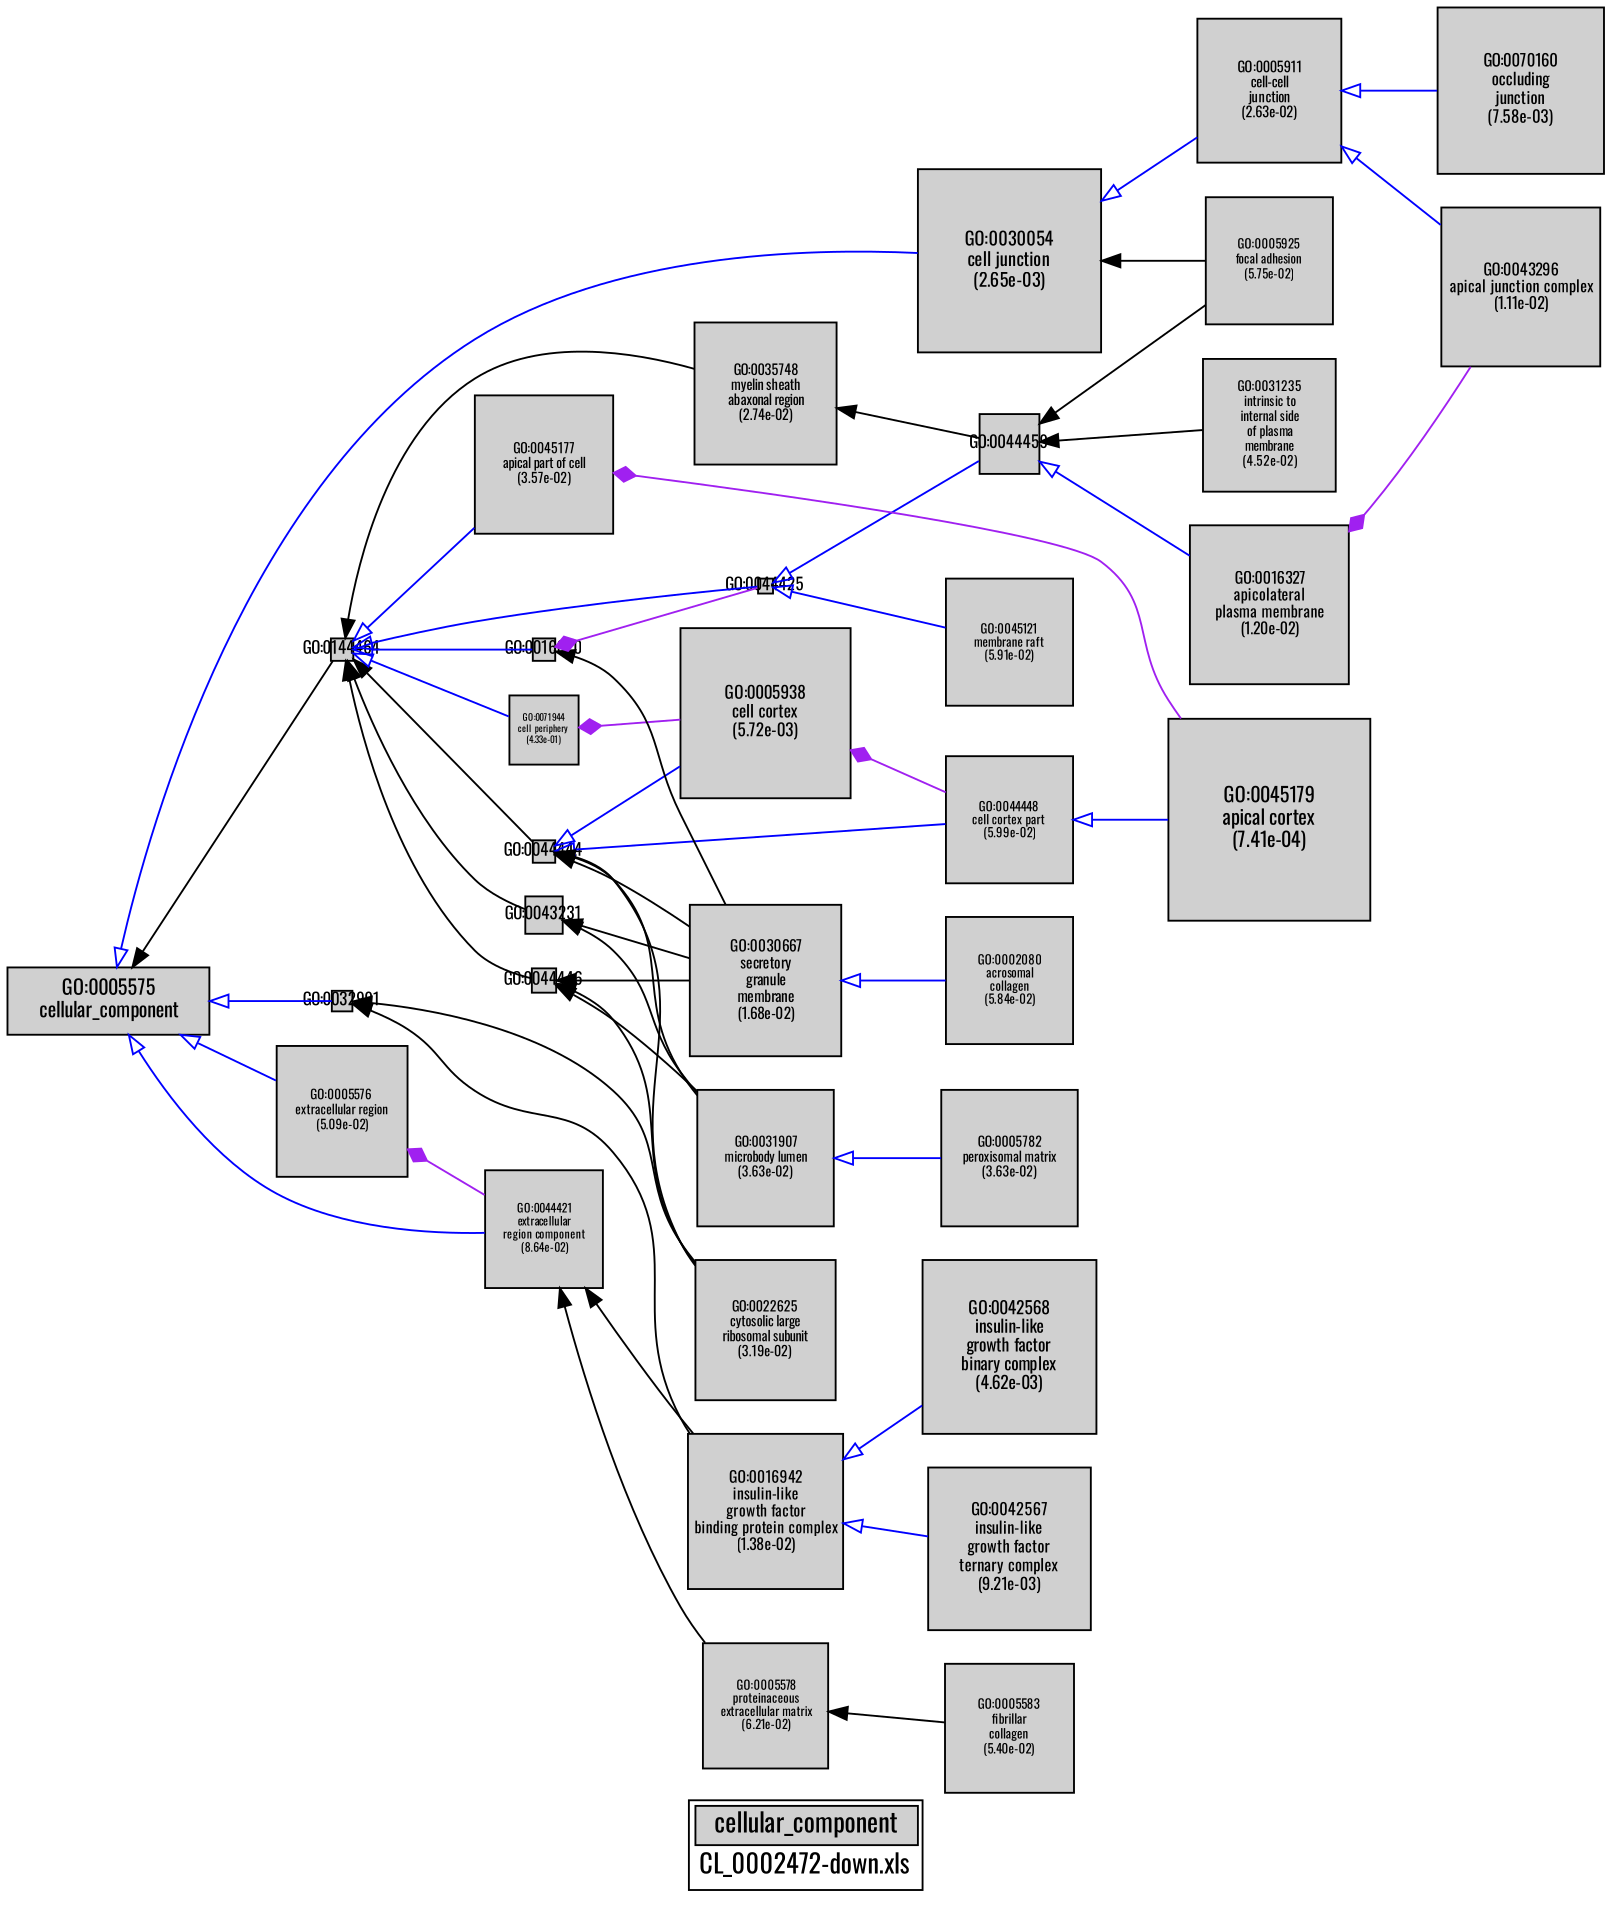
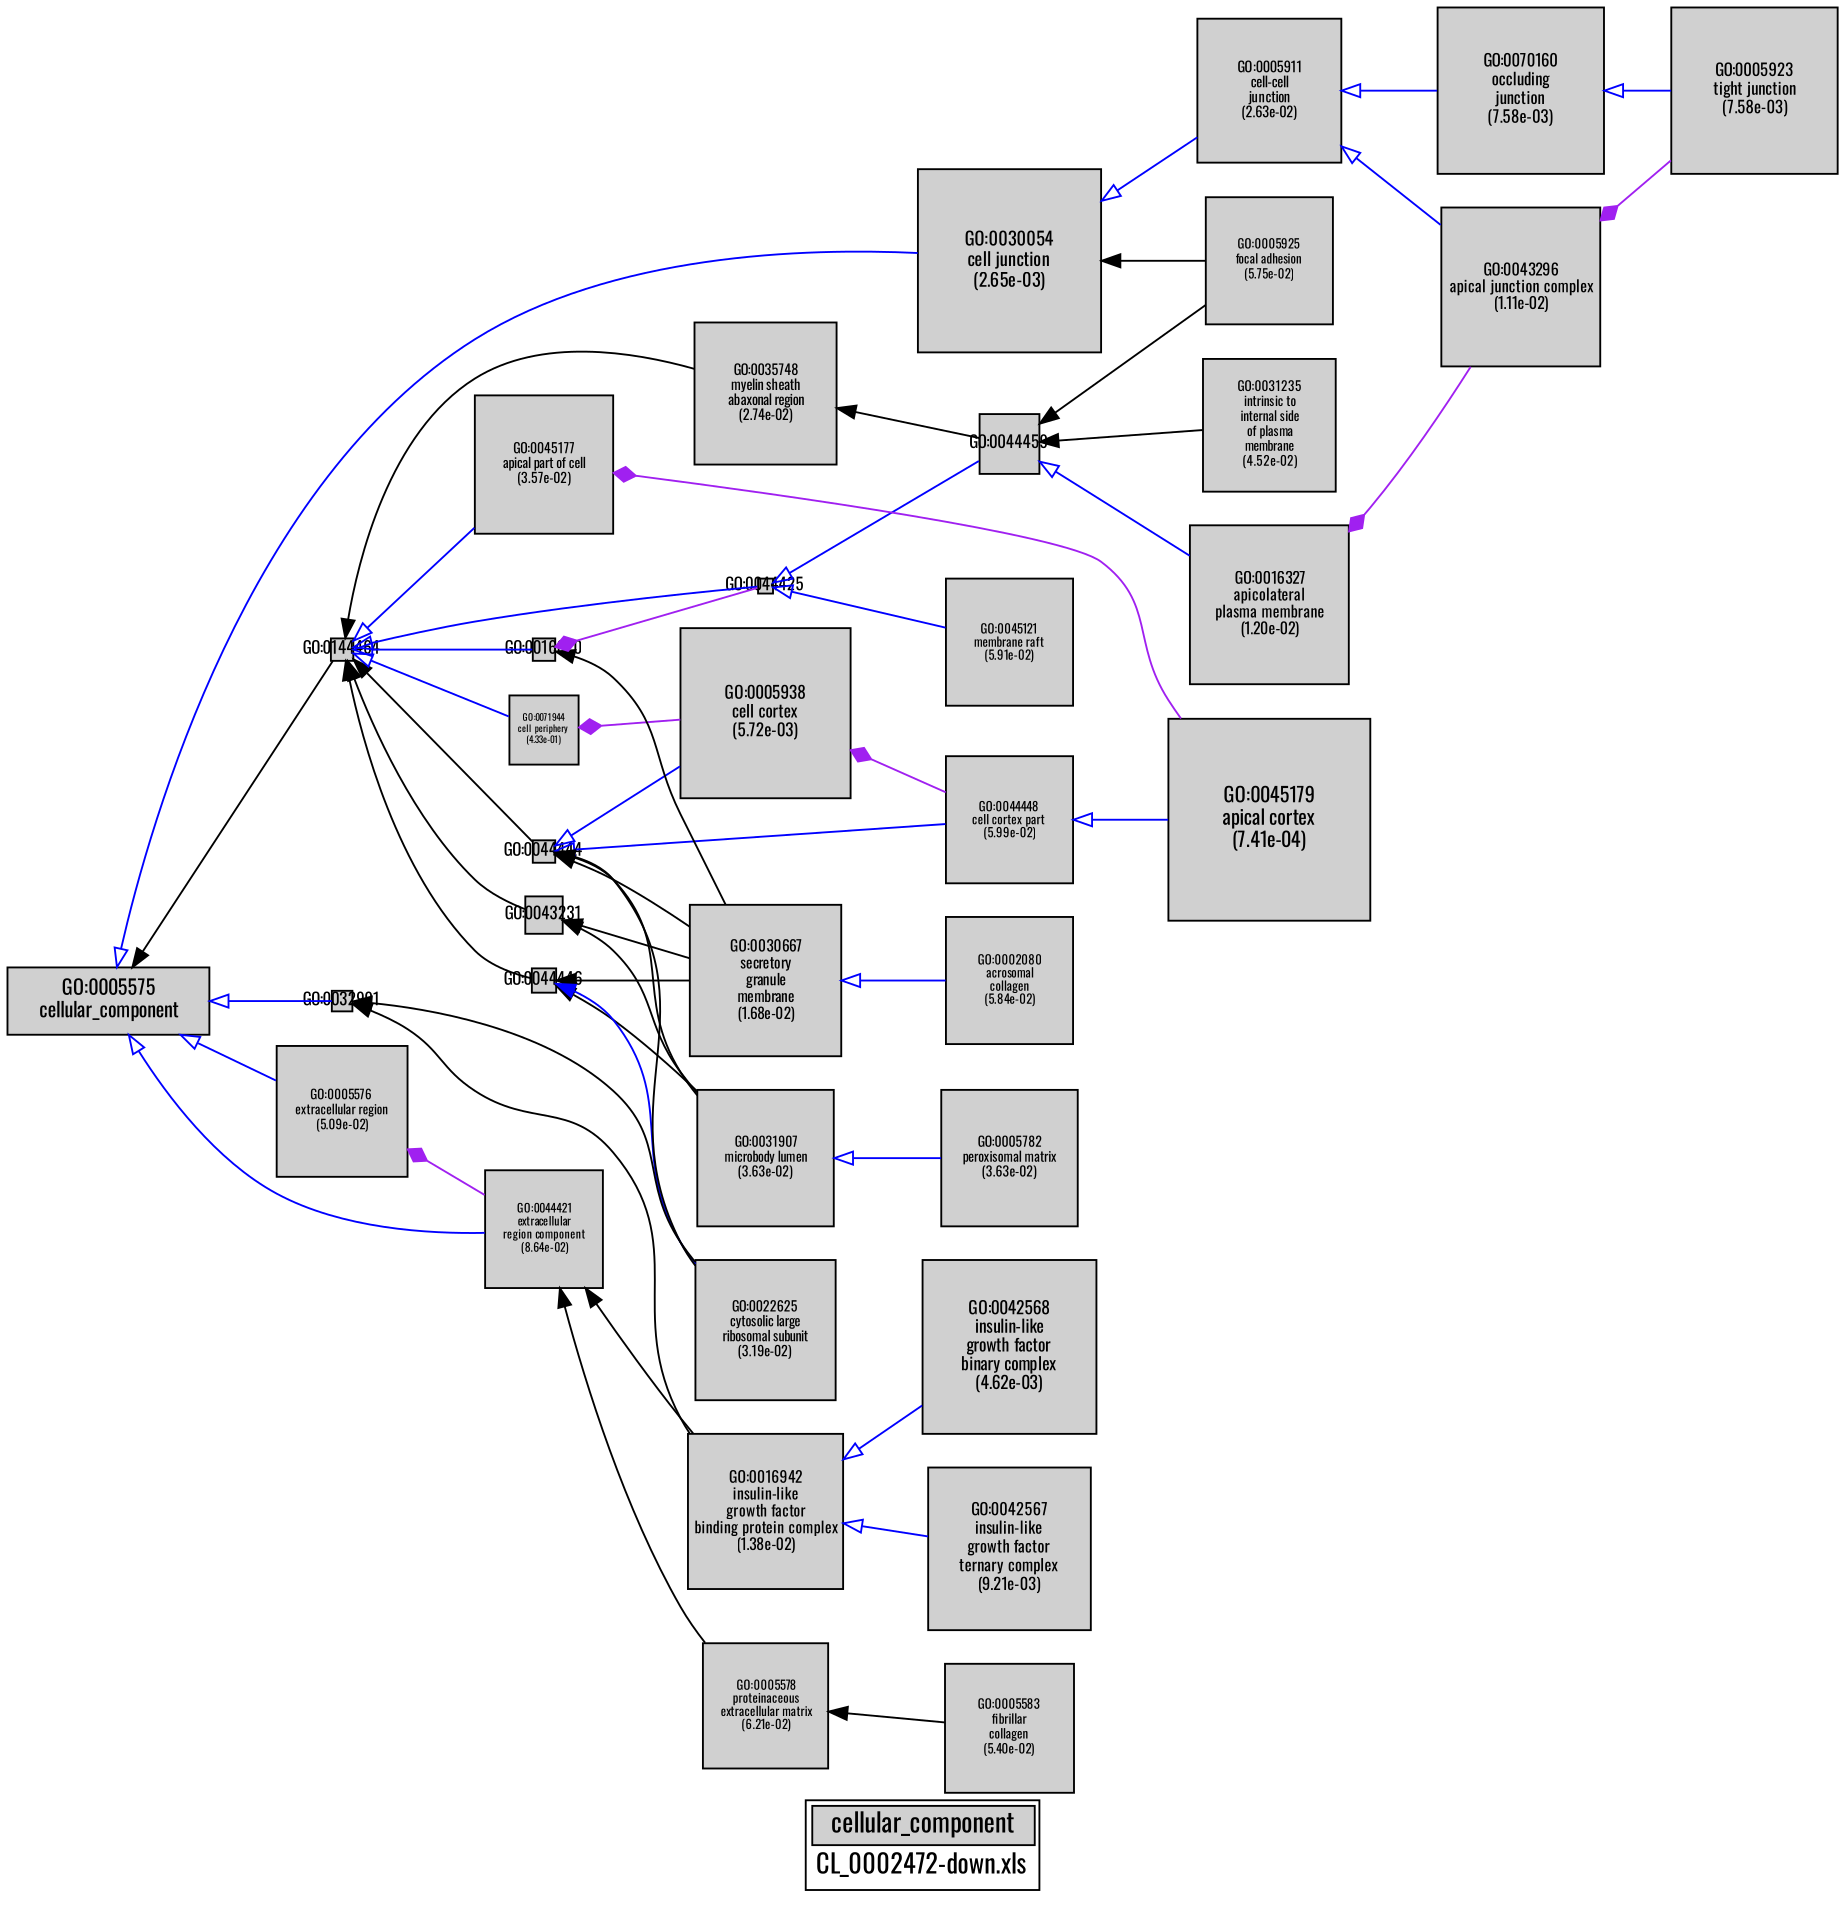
none -> (1754, 91)
(642, 1072) -> (642, 1072)
